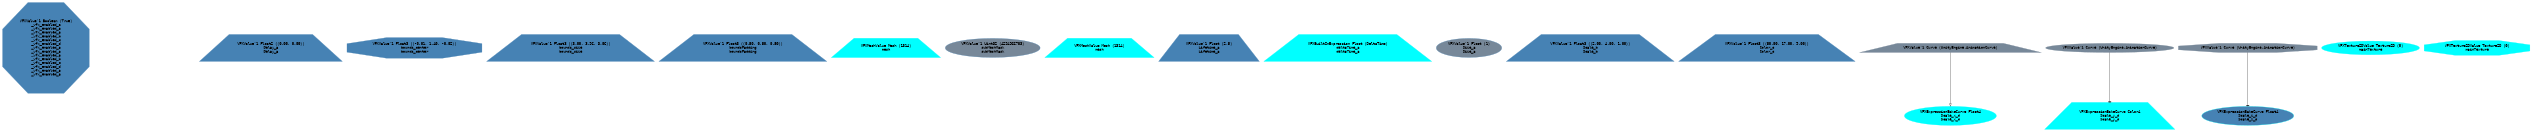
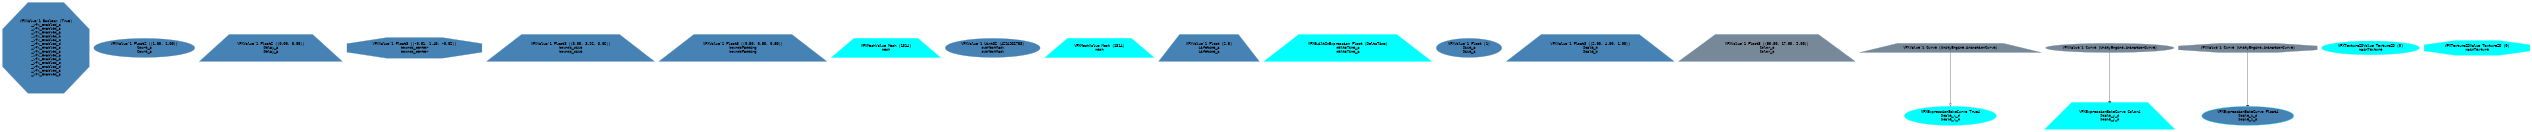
none -> (144, 48)
(993, 48) -> (993, 48)
(1469, 48) -> (1469, 48)
(1767, 48) -> (1767, 48)
(1950, 116) -> (1950, 116)
